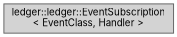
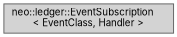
(89, 19) -> (89, 19)
